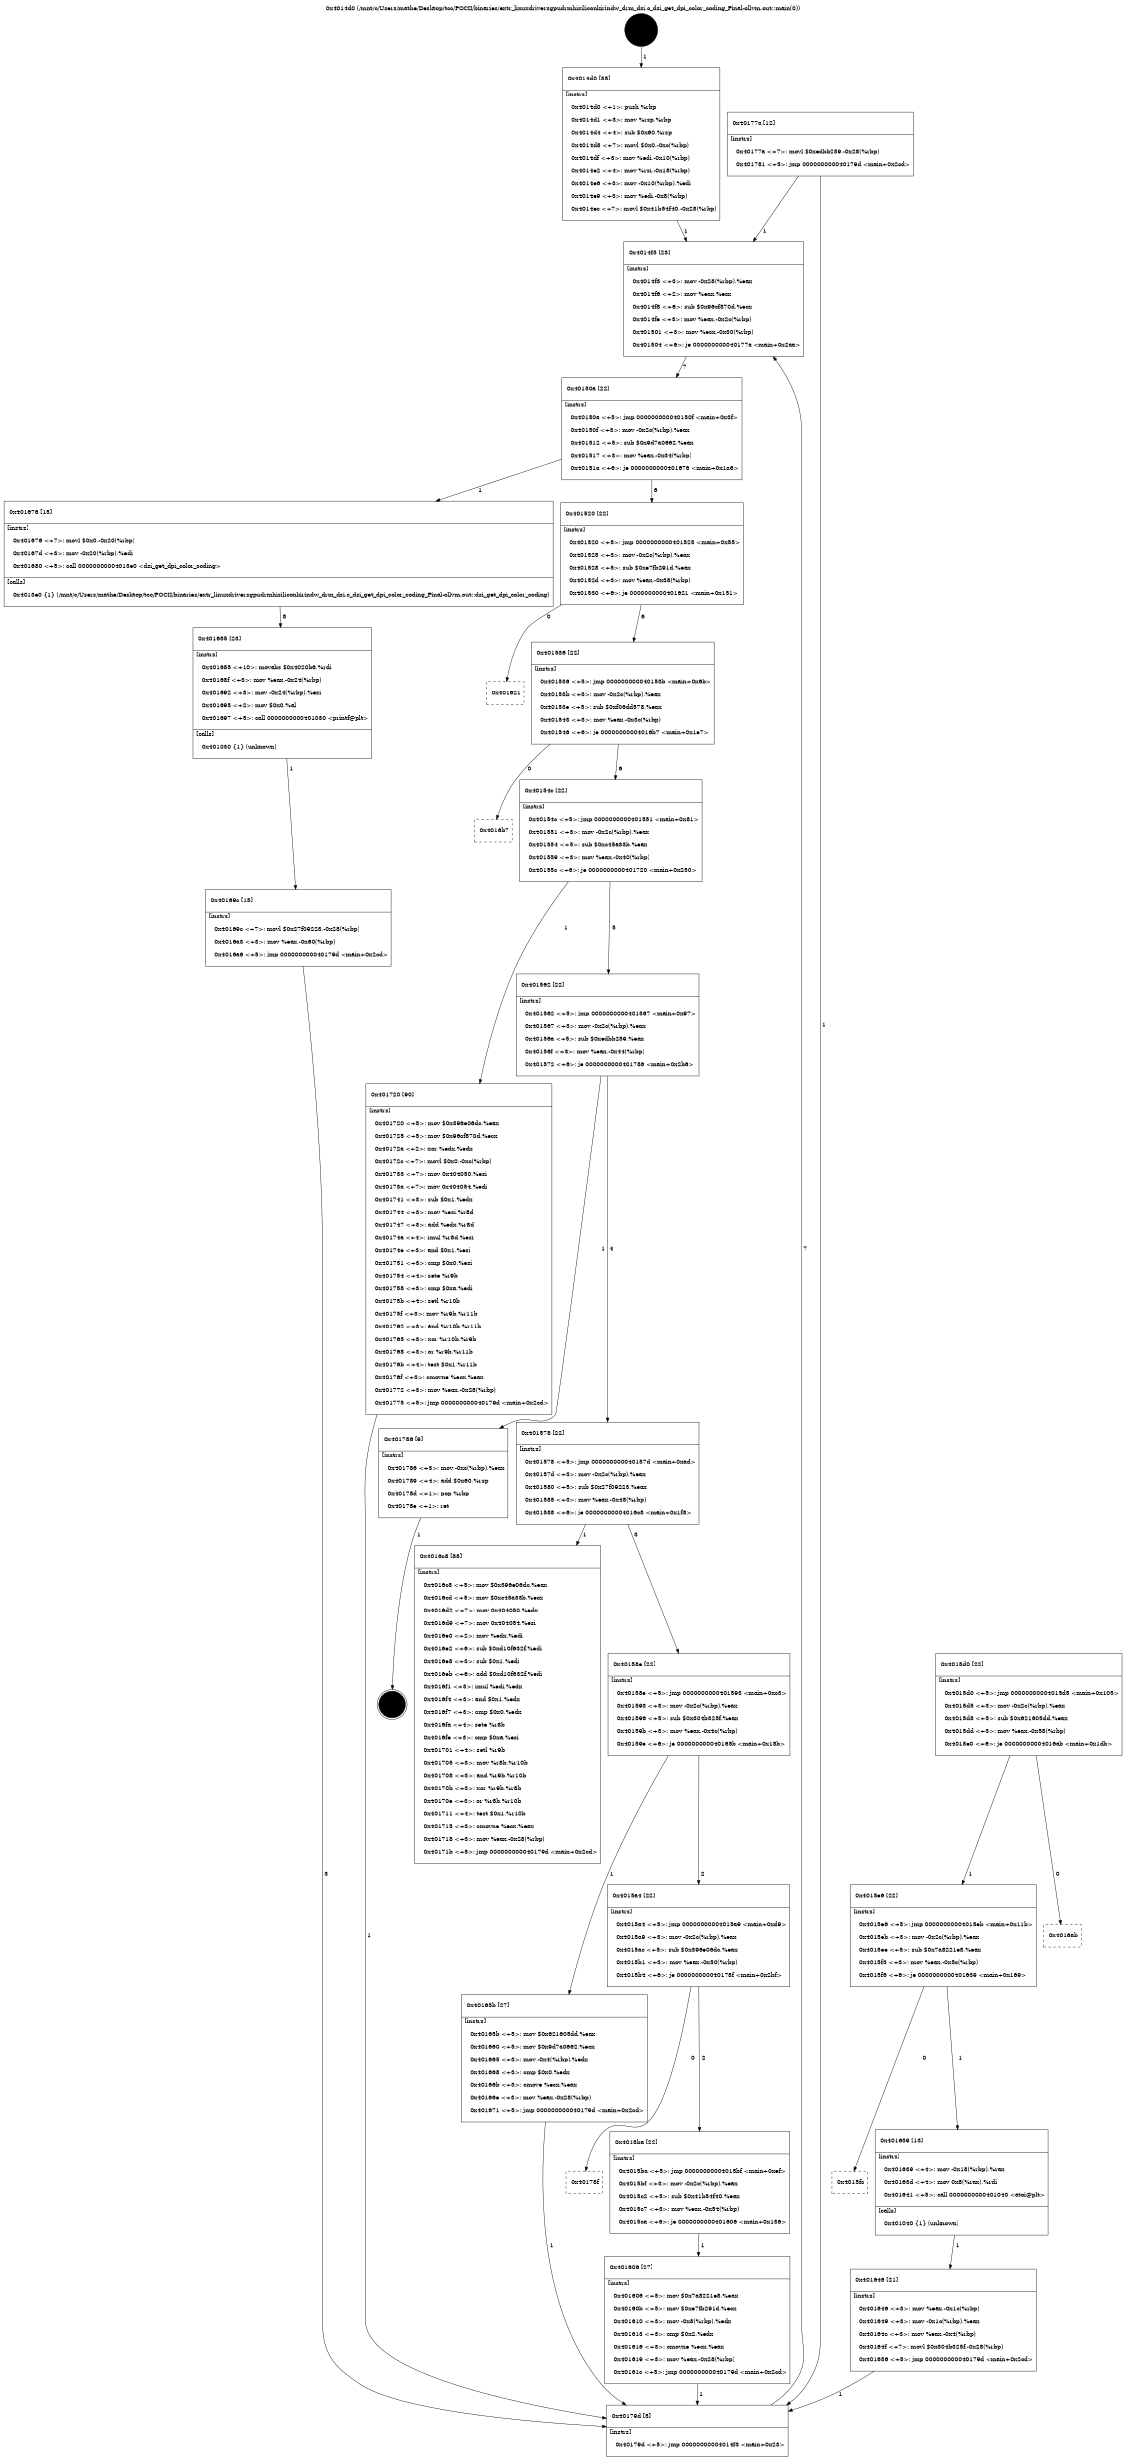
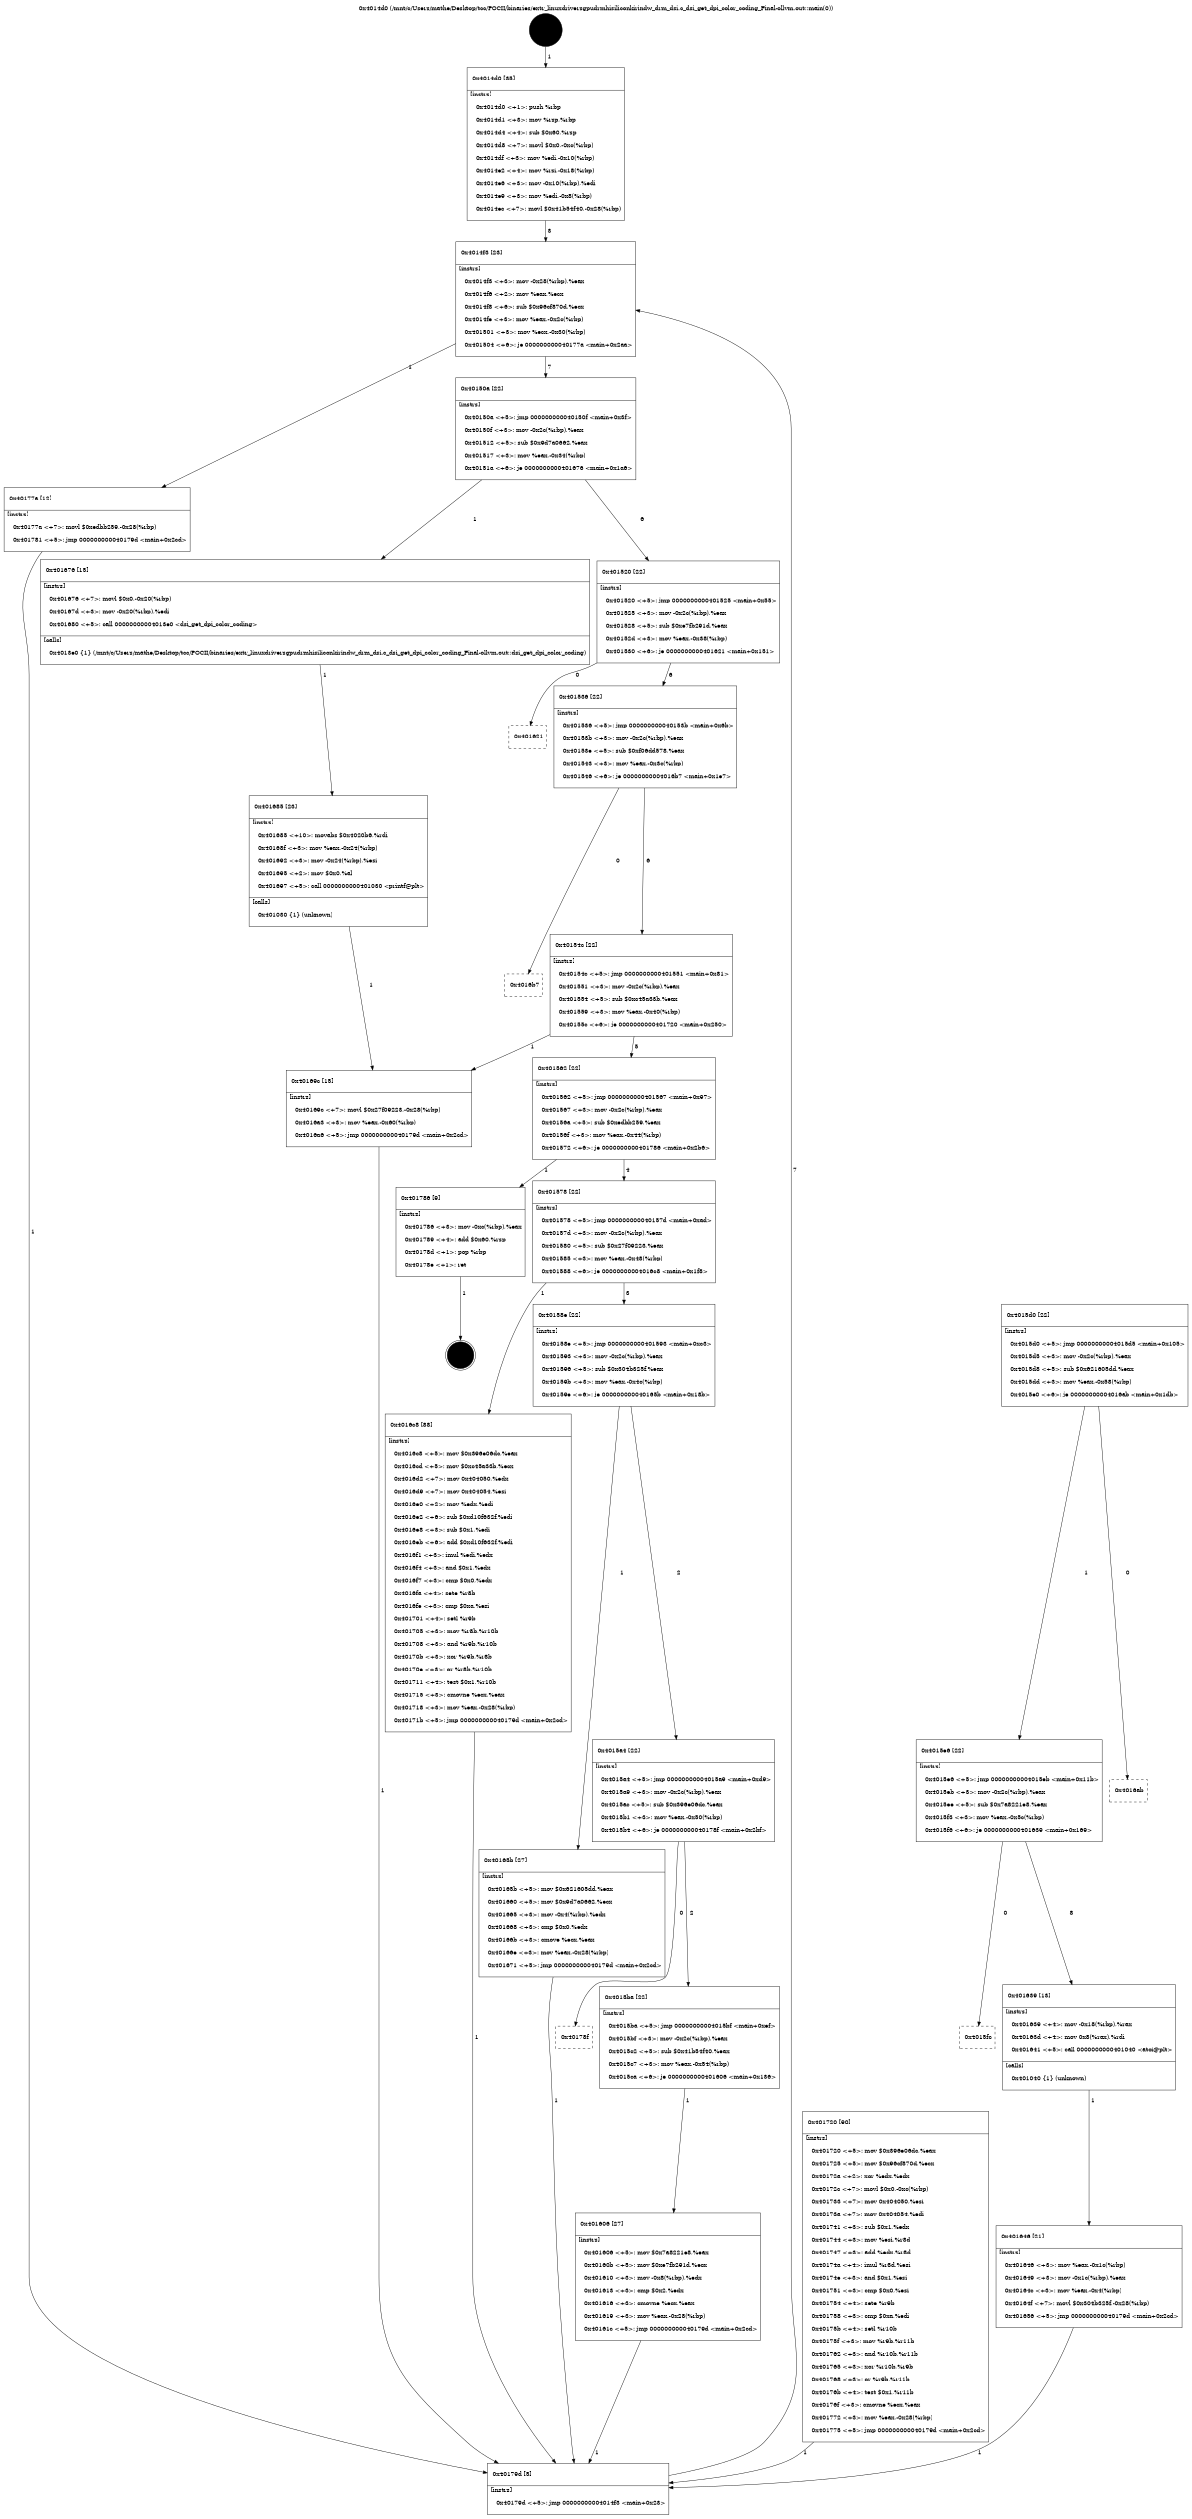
(777, 207) -> (311, 415)
(685, 231) -> (549, 231)
(284, 617) -> (324, 675)
(512, 975) -> (513, 1052)
(325, 1874) -> (382, 1791)
(960, 2058) -> (1071, 1913)
none -> (473, 2106)
